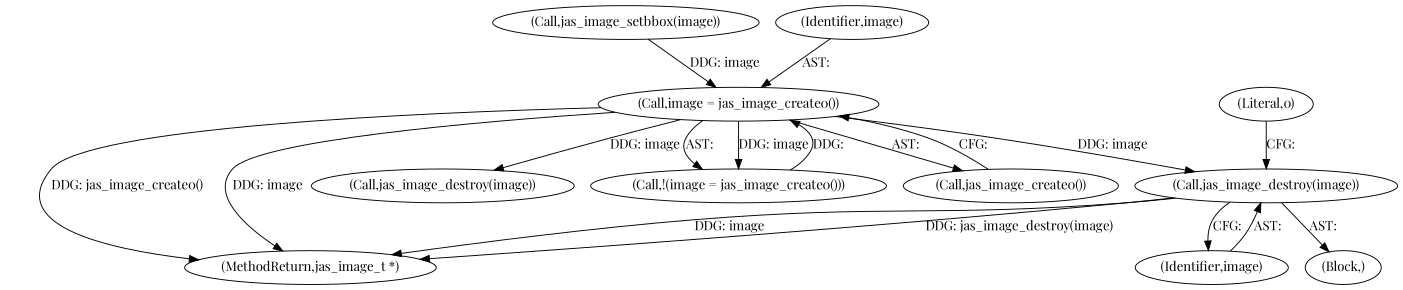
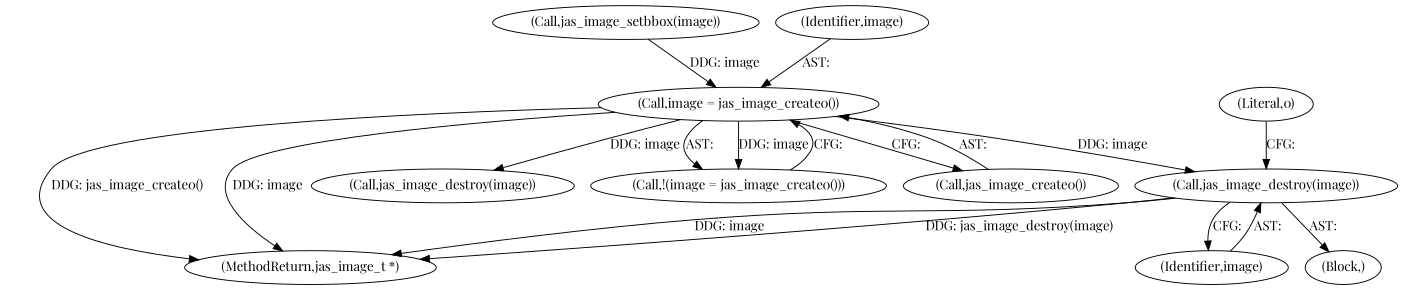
(830, 145) -> (830, 145)
(908, 145) -> (908, 145)
(975, 145) -> (975, 145)
